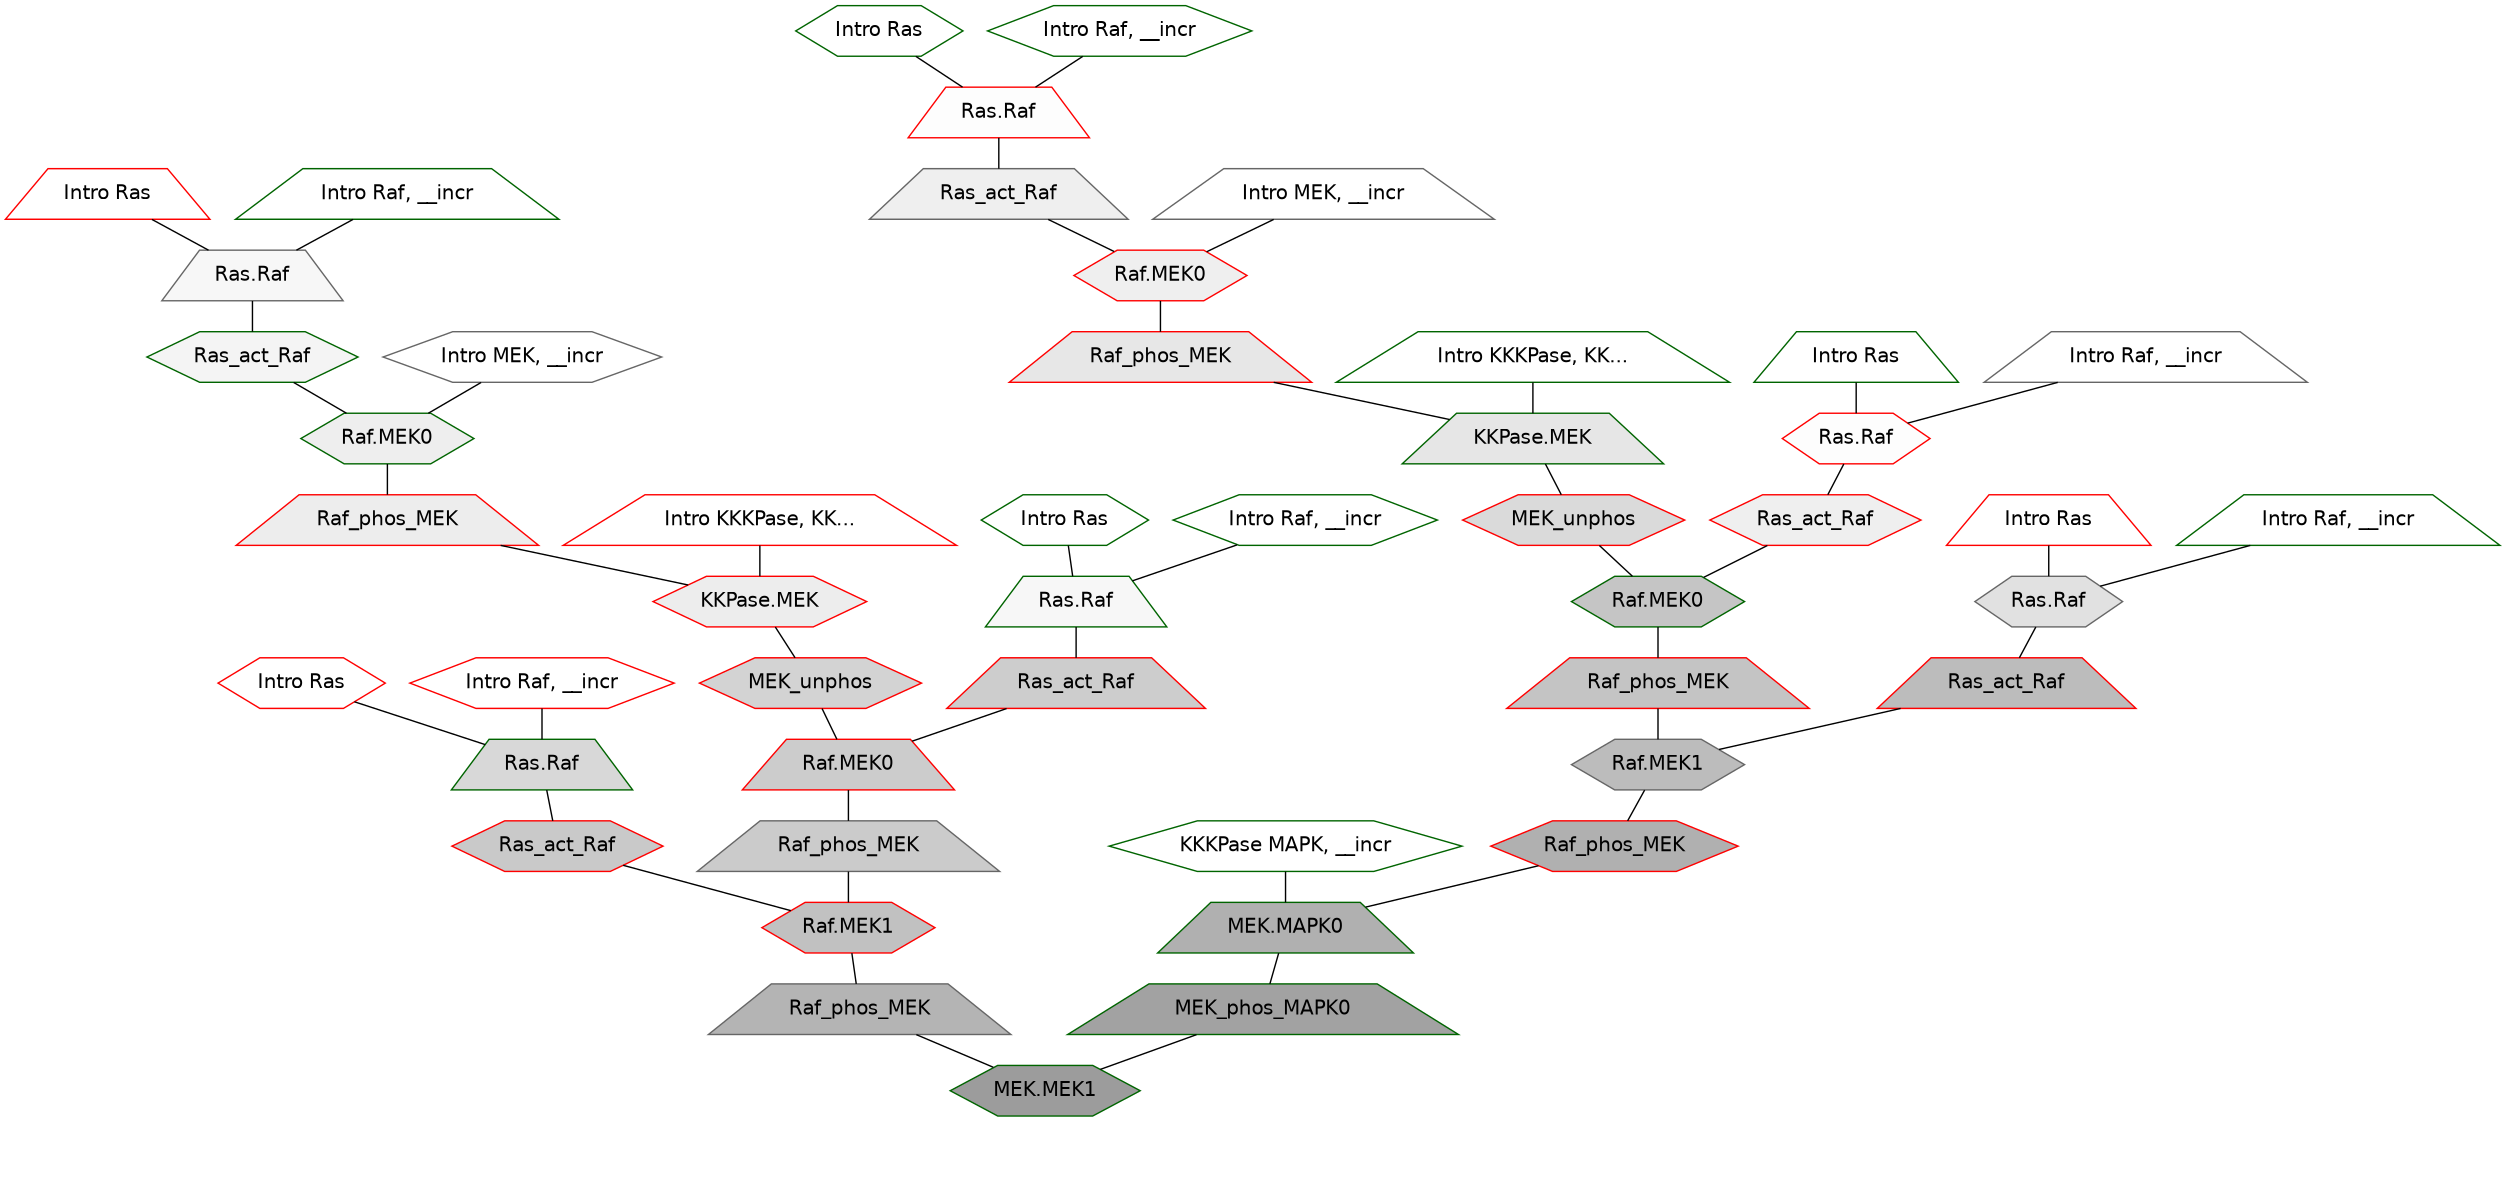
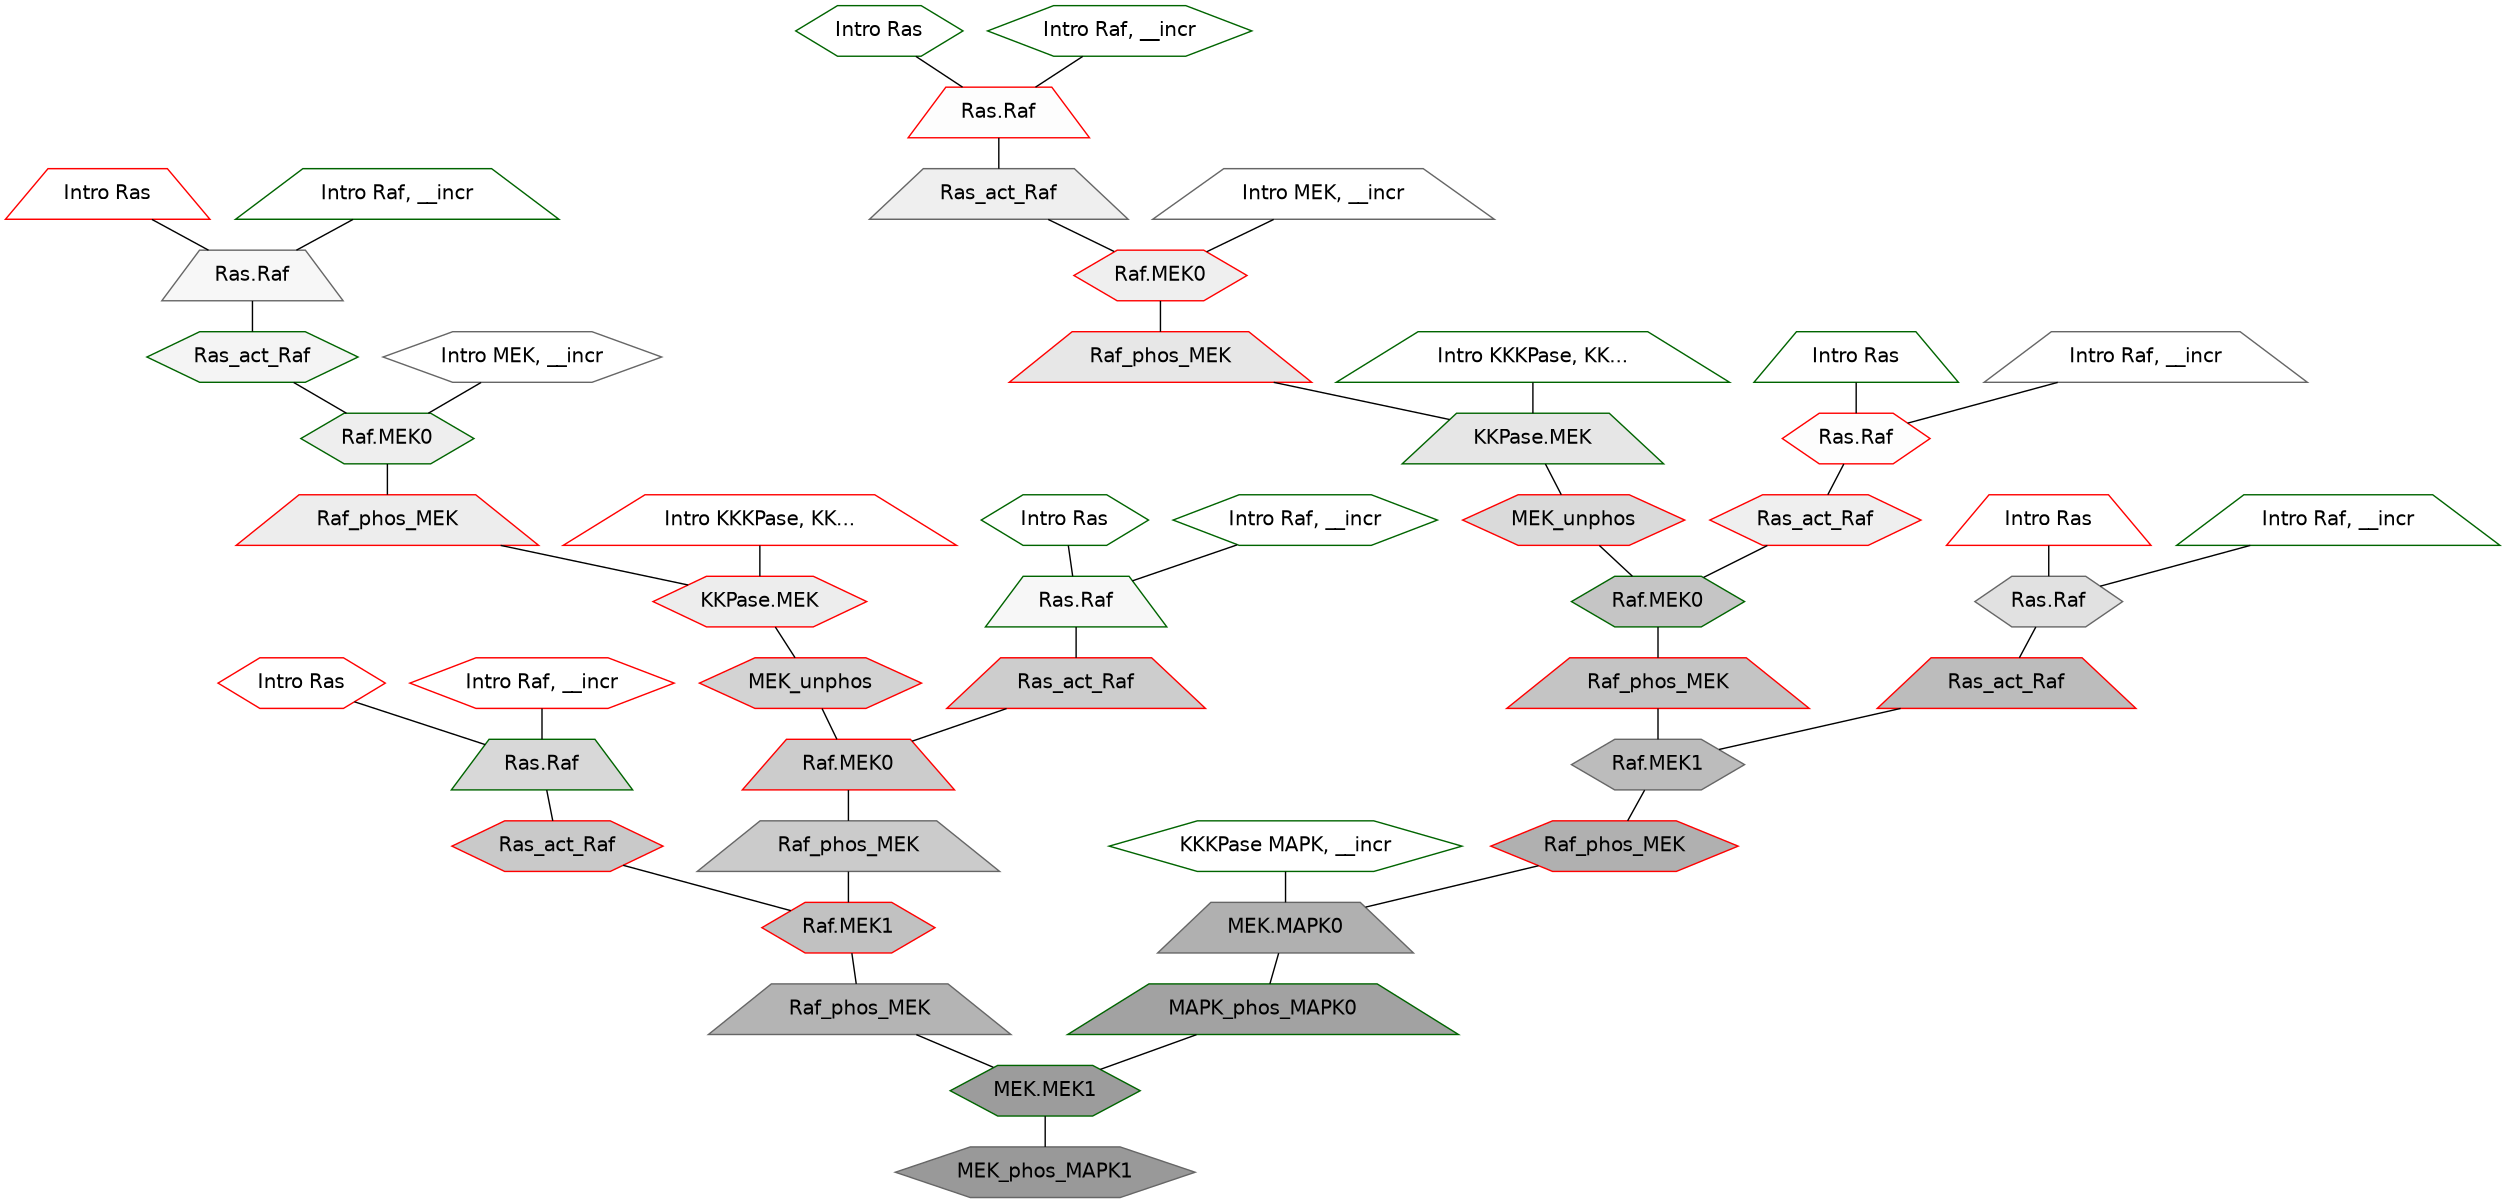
(1286, 928) -> (1286, 928)
(1263, 1009) -> (1263, 1009)
none -> (1045, 1172)
